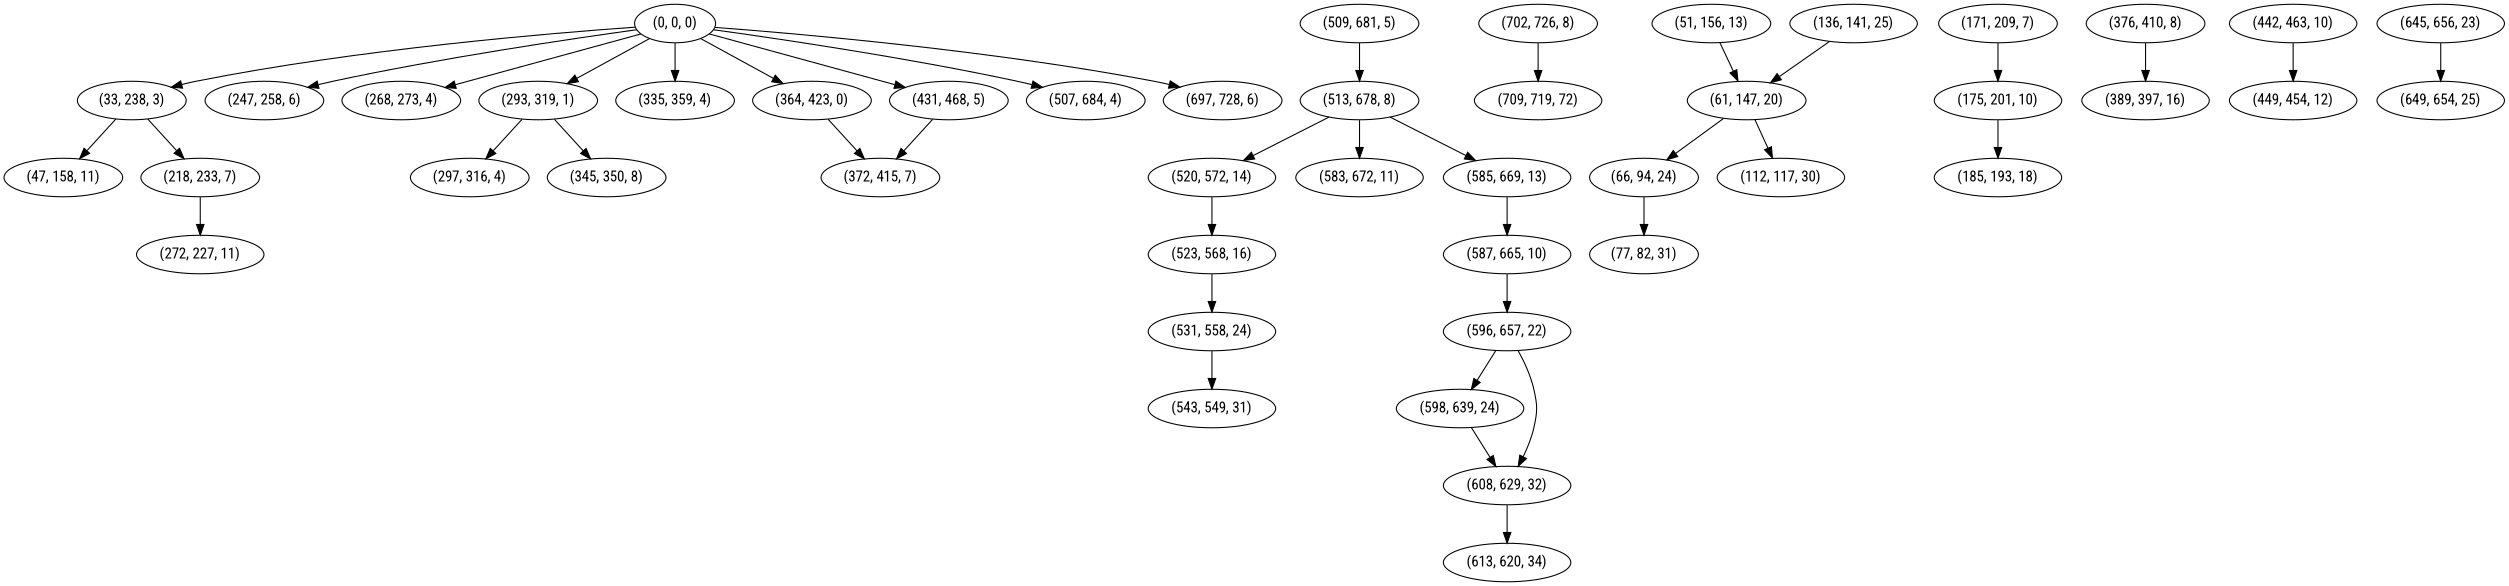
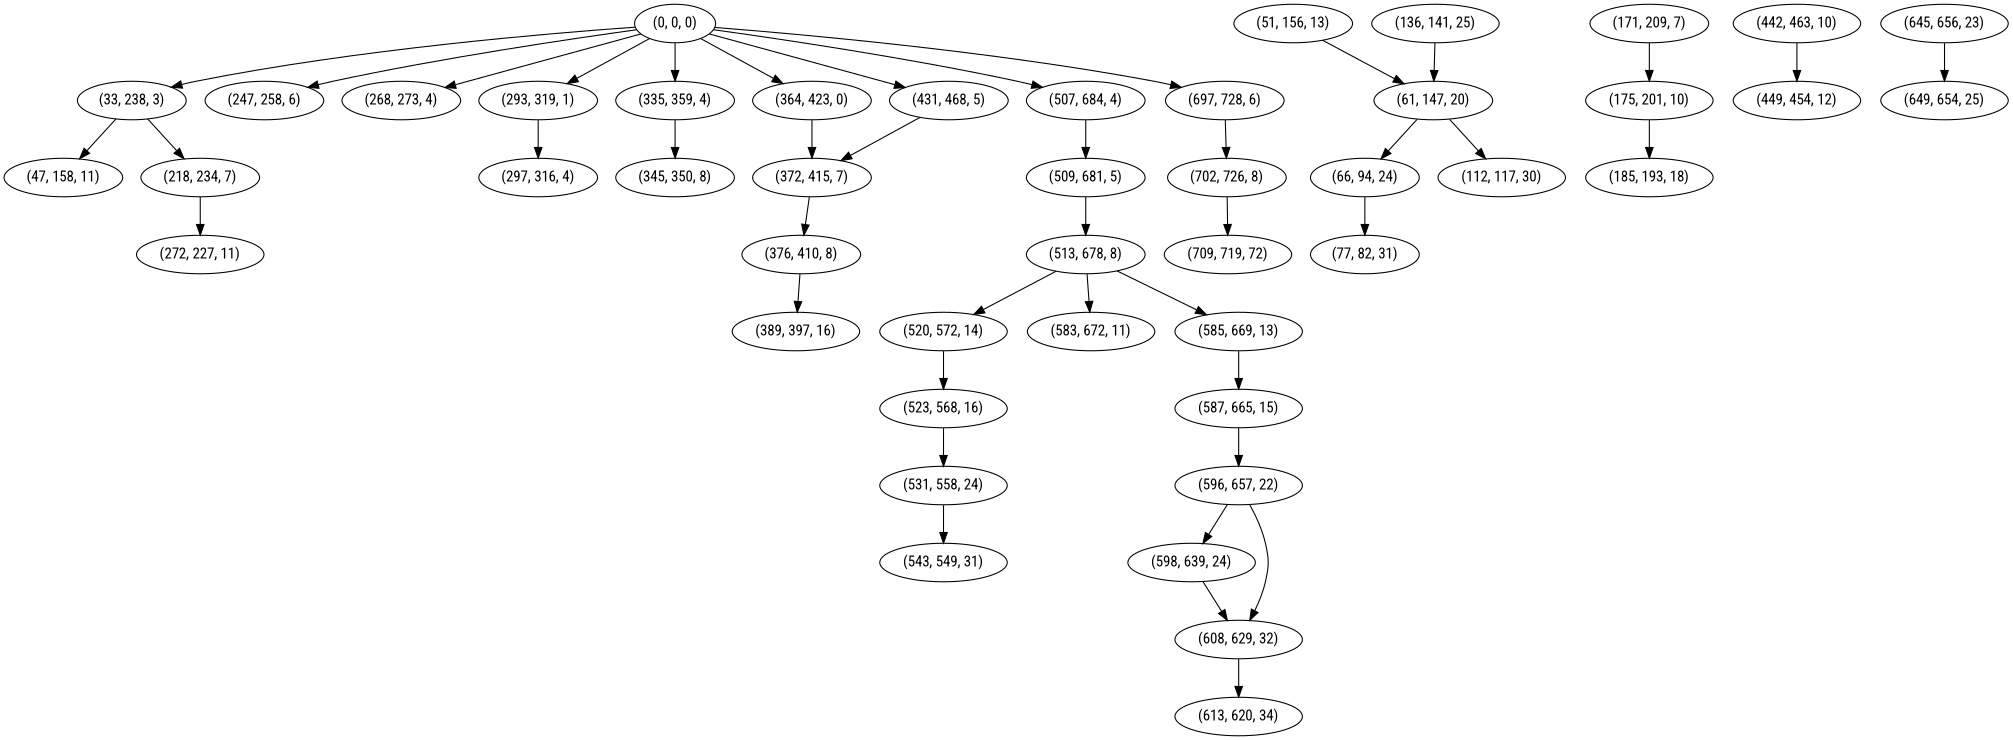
none -> (1086, 134)
none -> (1226, 134)
(569, 135) -> (675, 134)
(200, 178) -> (200, 178)
none -> (807, 211)
(1507, 255) -> (1239, 409)
